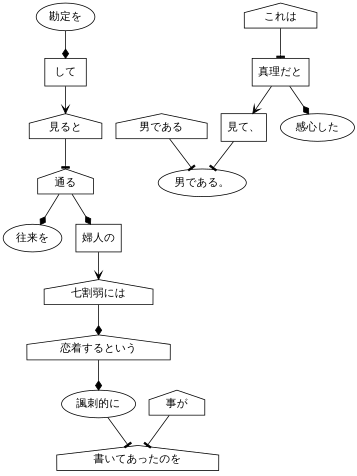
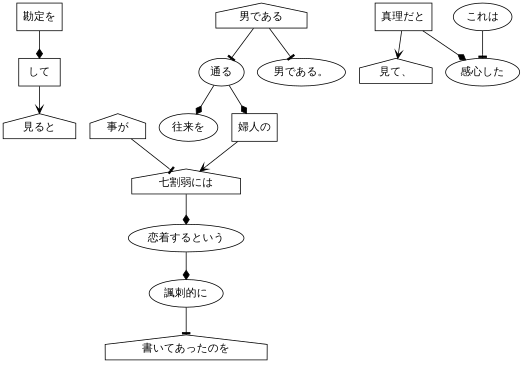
(66, 17) -> (39, 17)
(281, 17) -> (483, 17)
(281, 41) -> (483, 43)
(244, 127) -> (396, 72)
(66, 152) -> (243, 42)
(224, 154) -> none
(66, 183) -> (222, 72)
(99, 349) -> (186, 238)
(159, 429) -> (150, 154)
